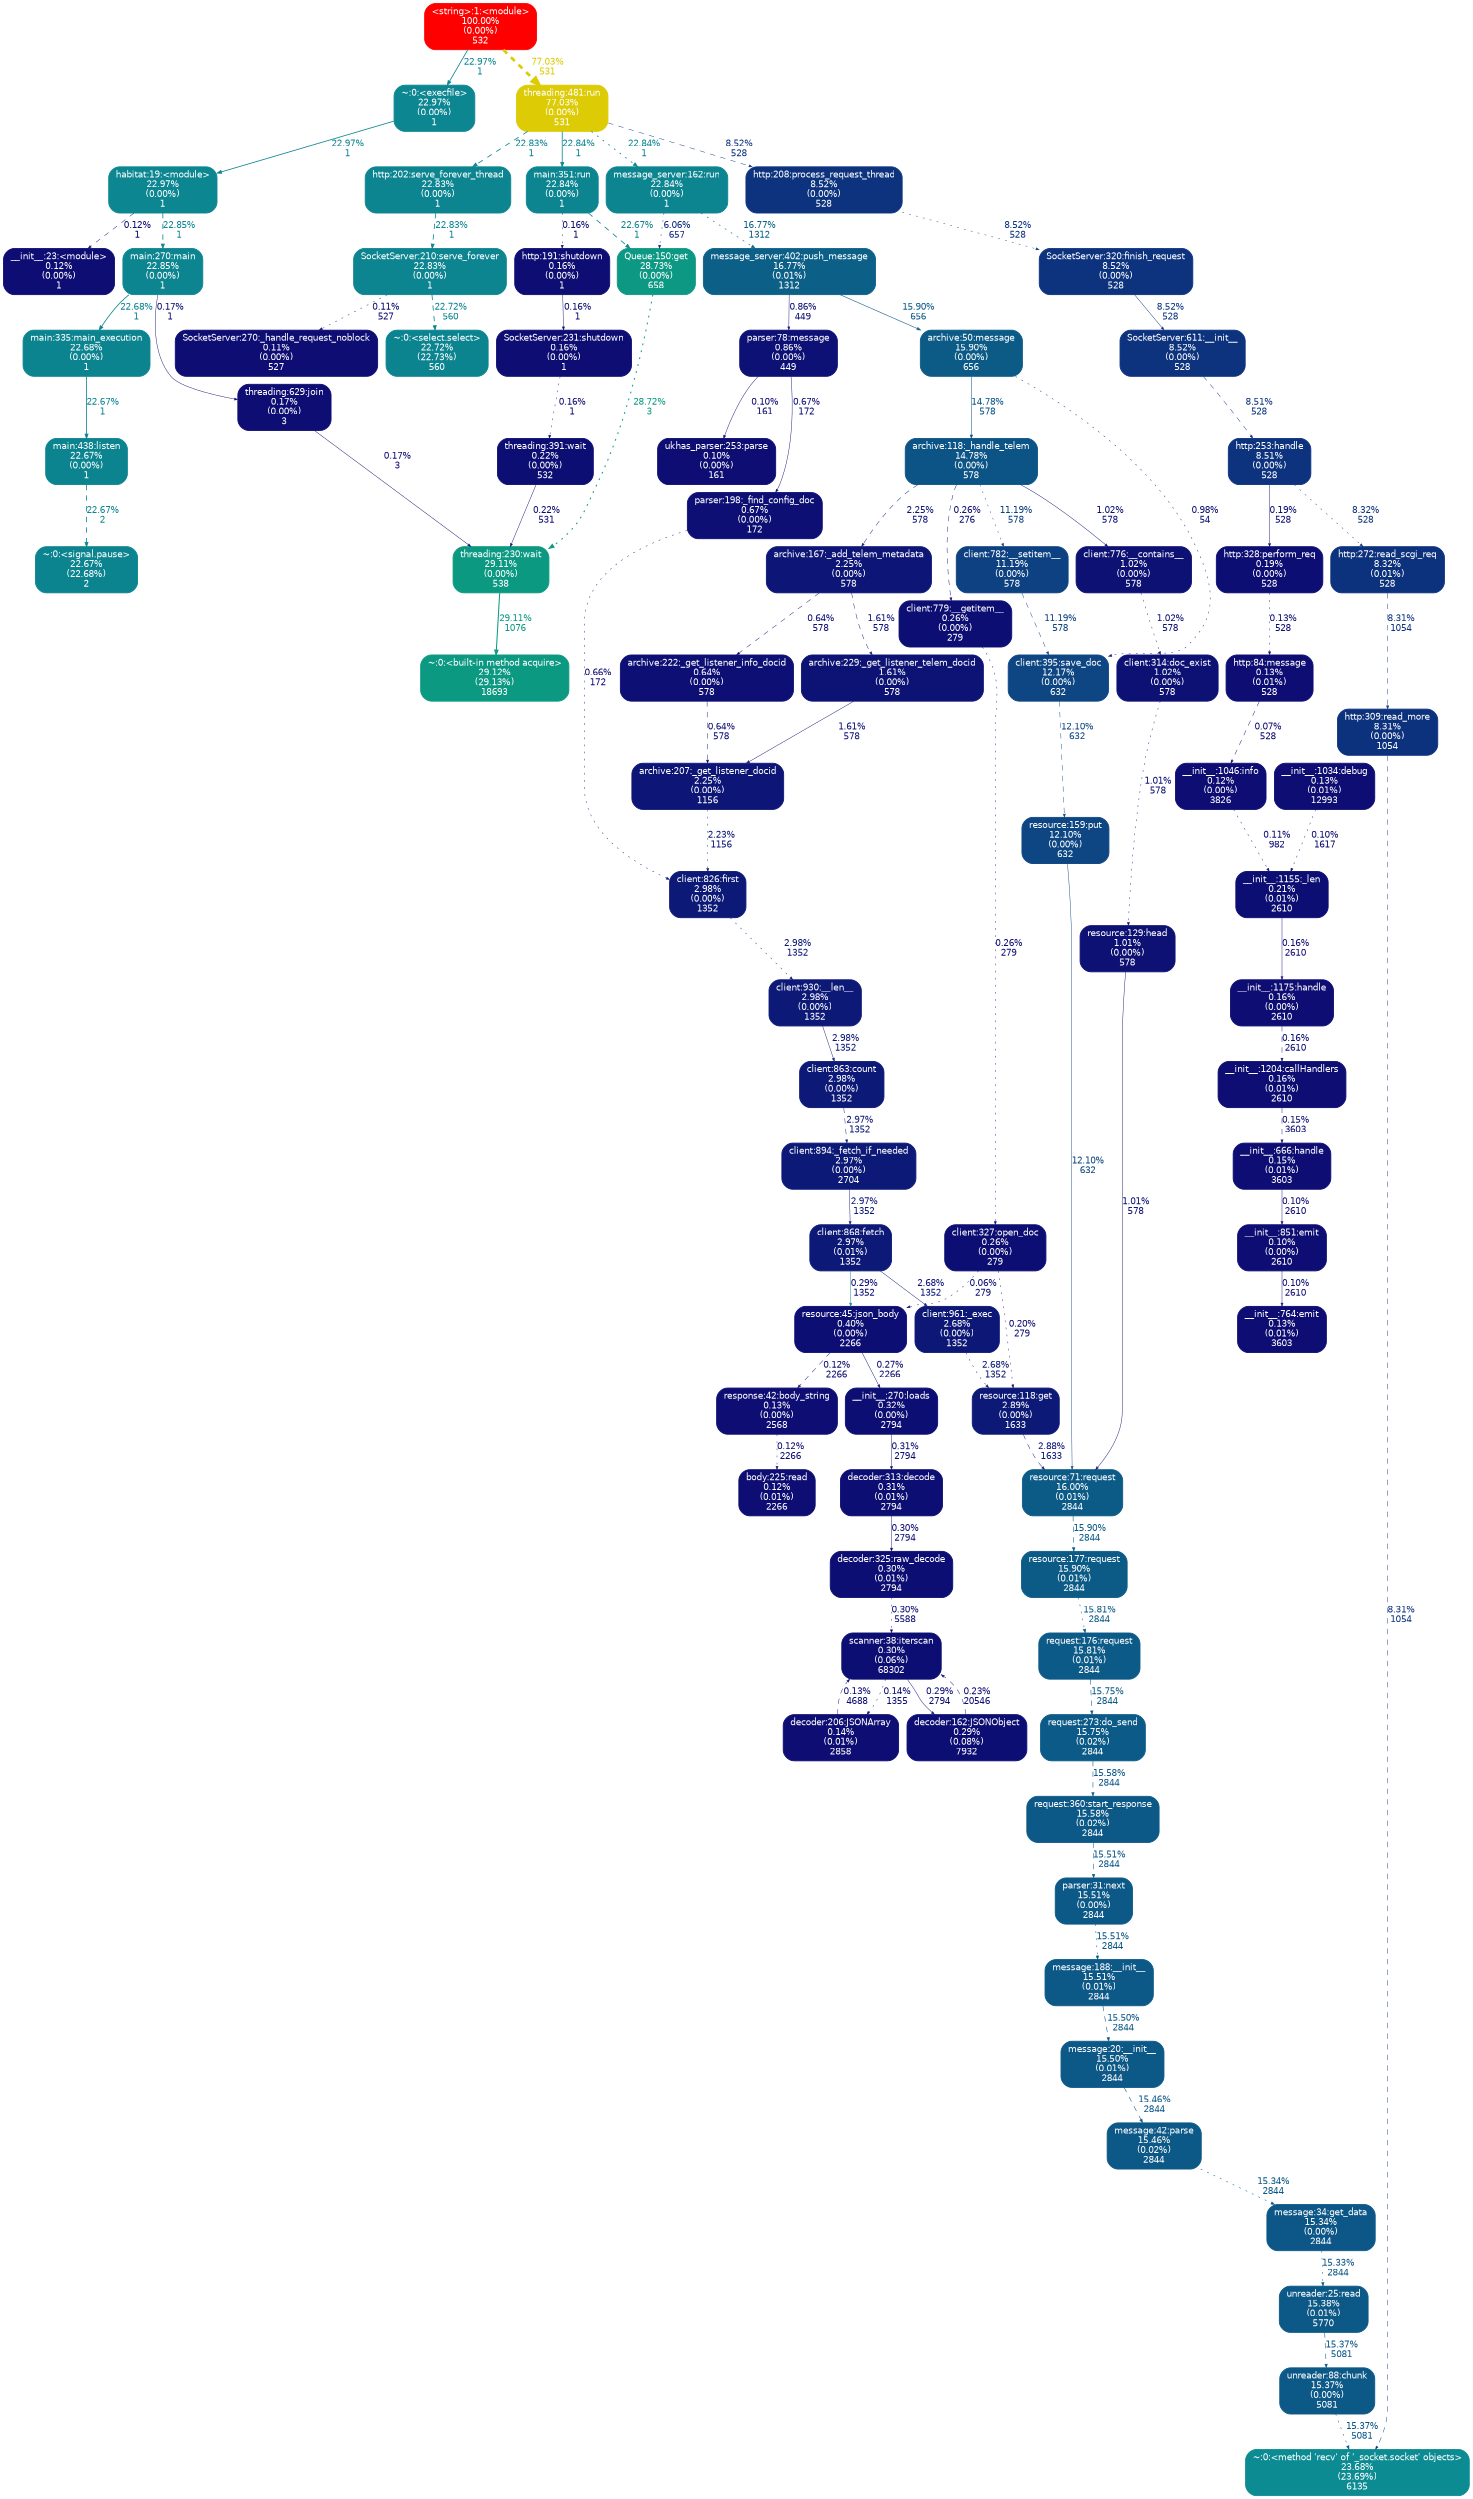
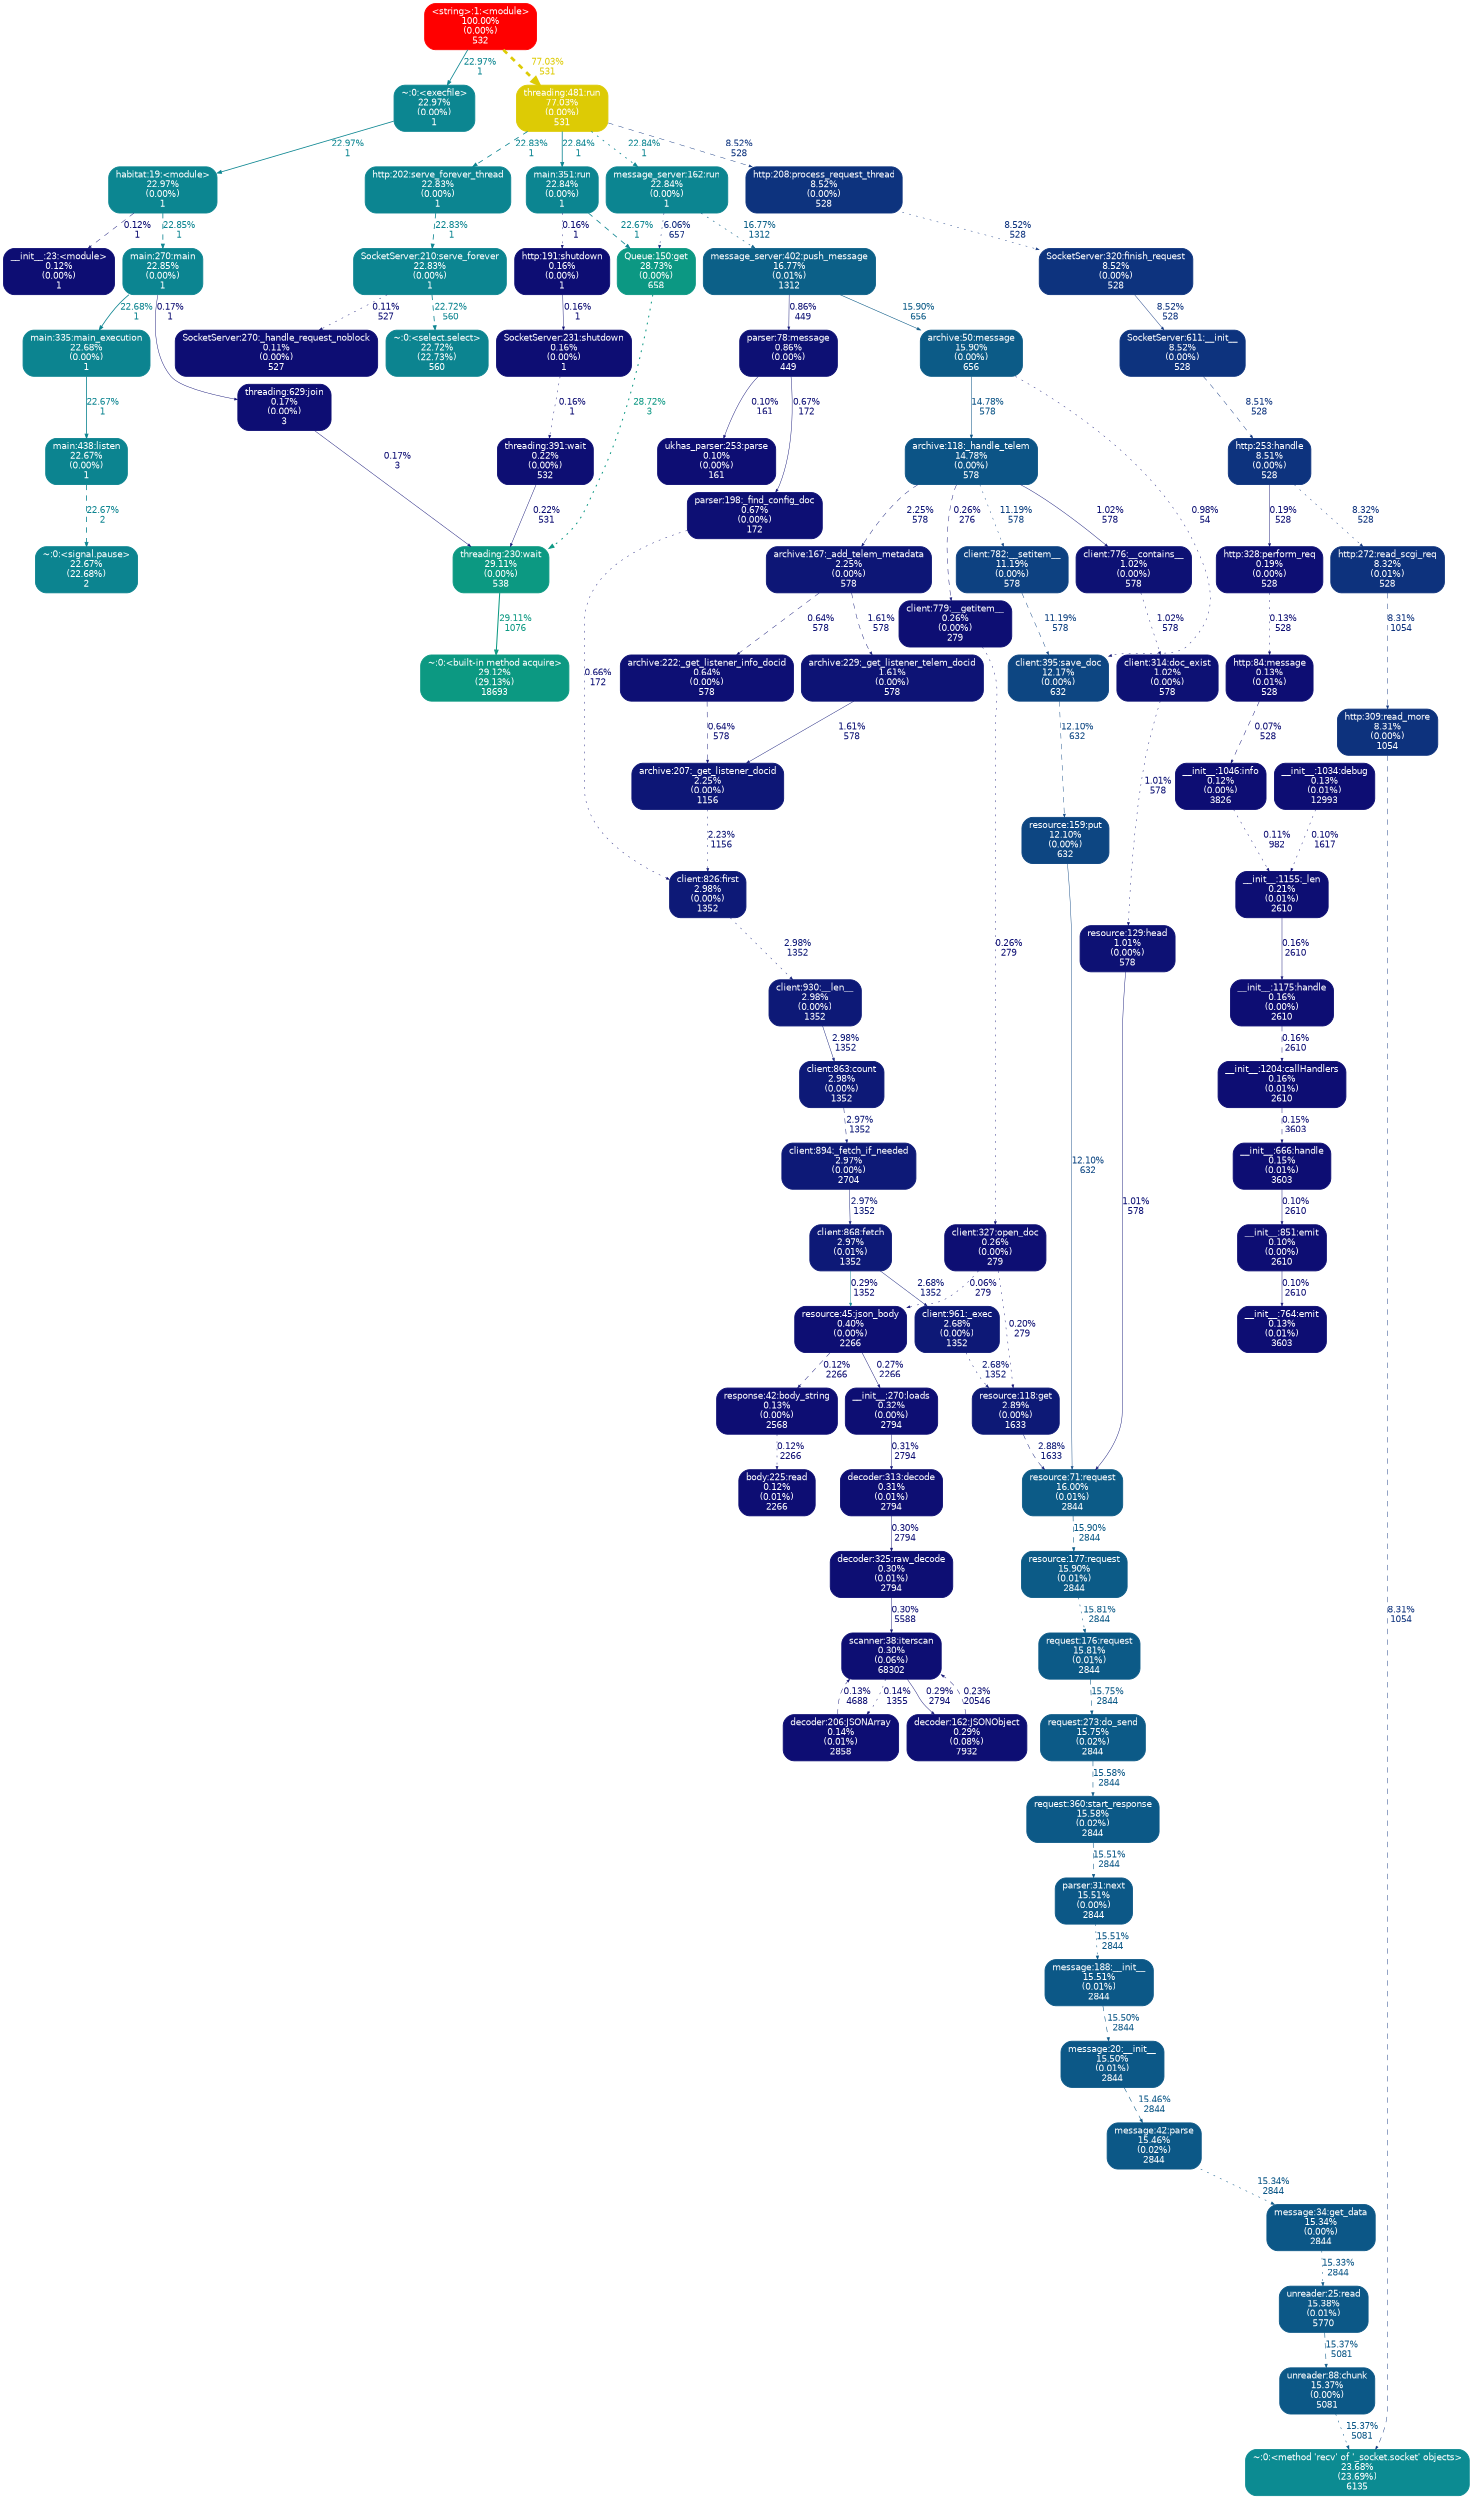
(891, 1614) -> (891, 1614)
